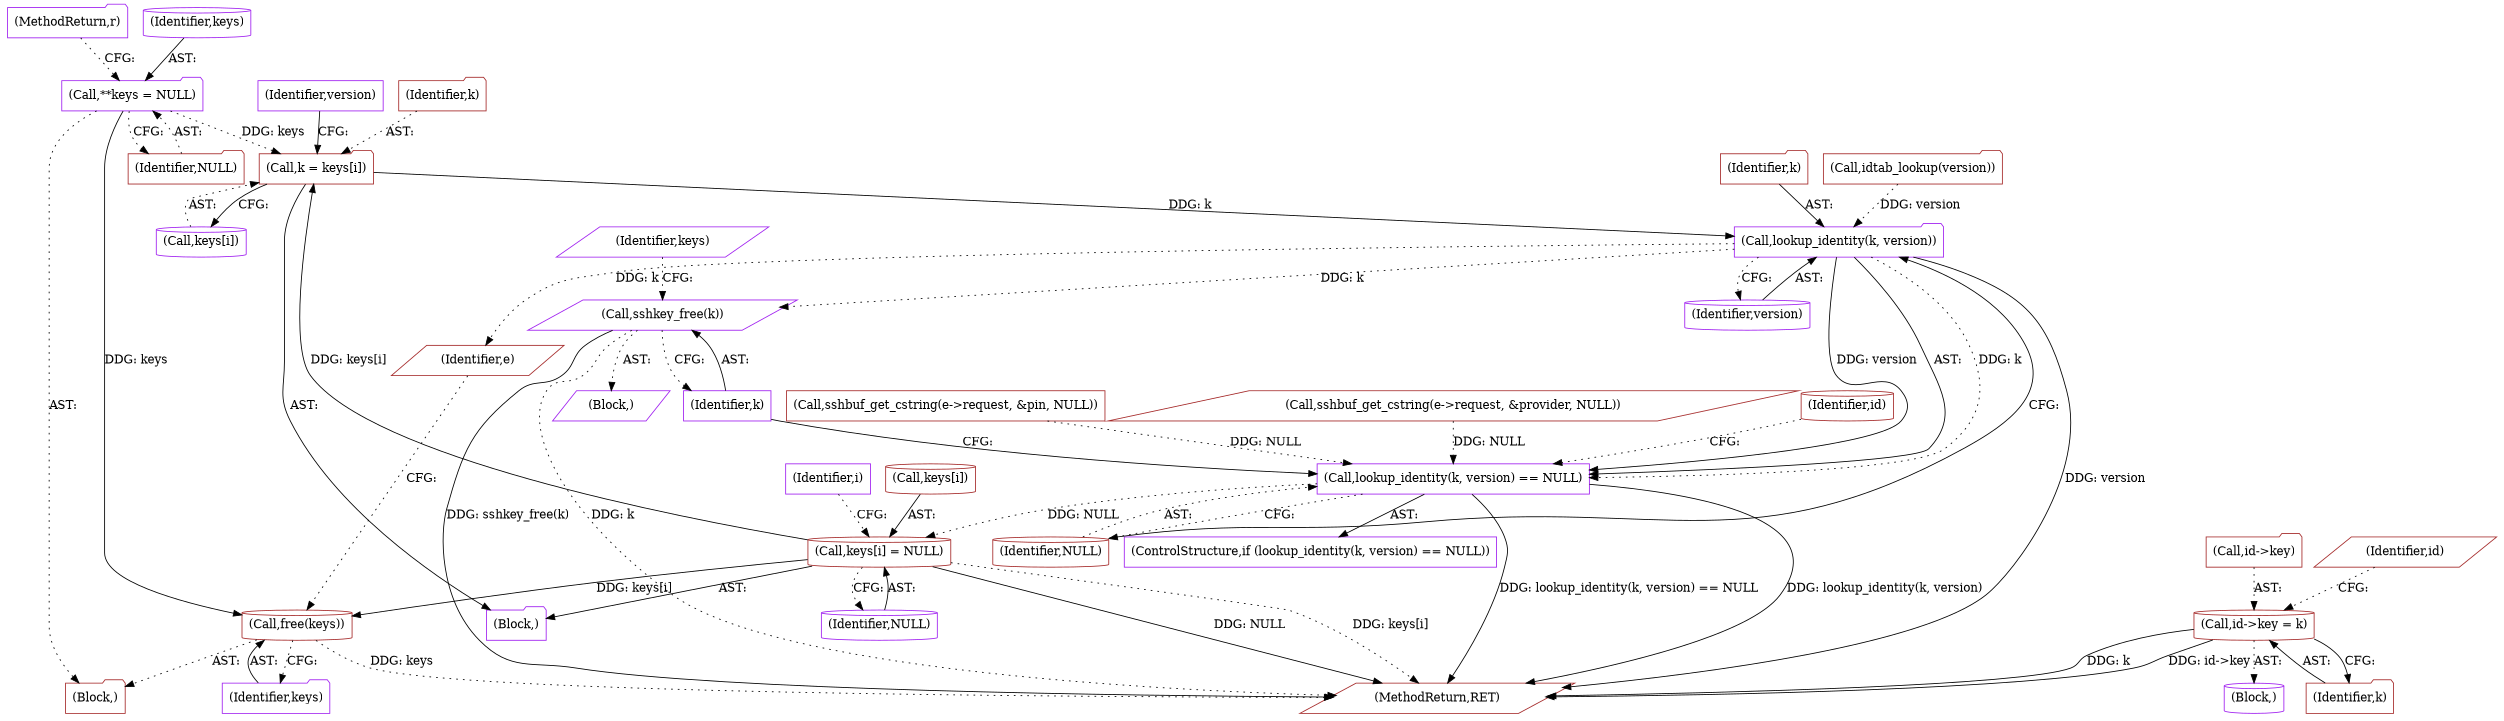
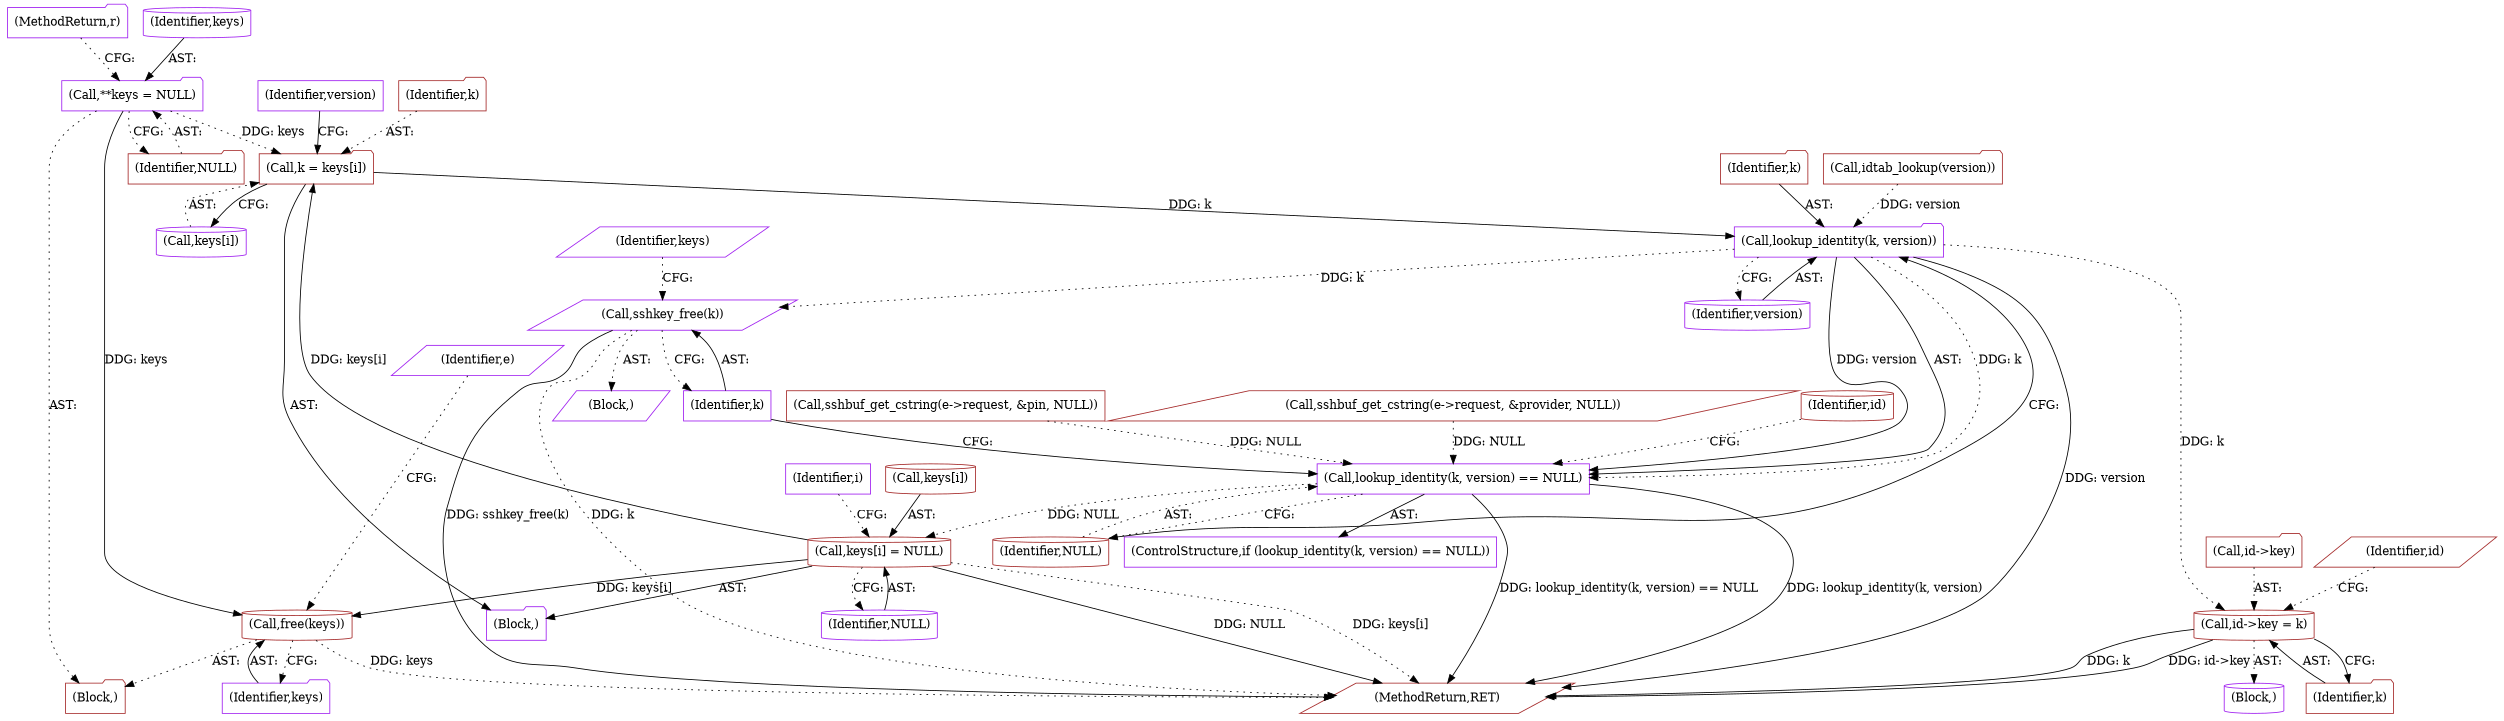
(1101, 253) -> (2181, 337)
(478, 360) -> (478, 360)
